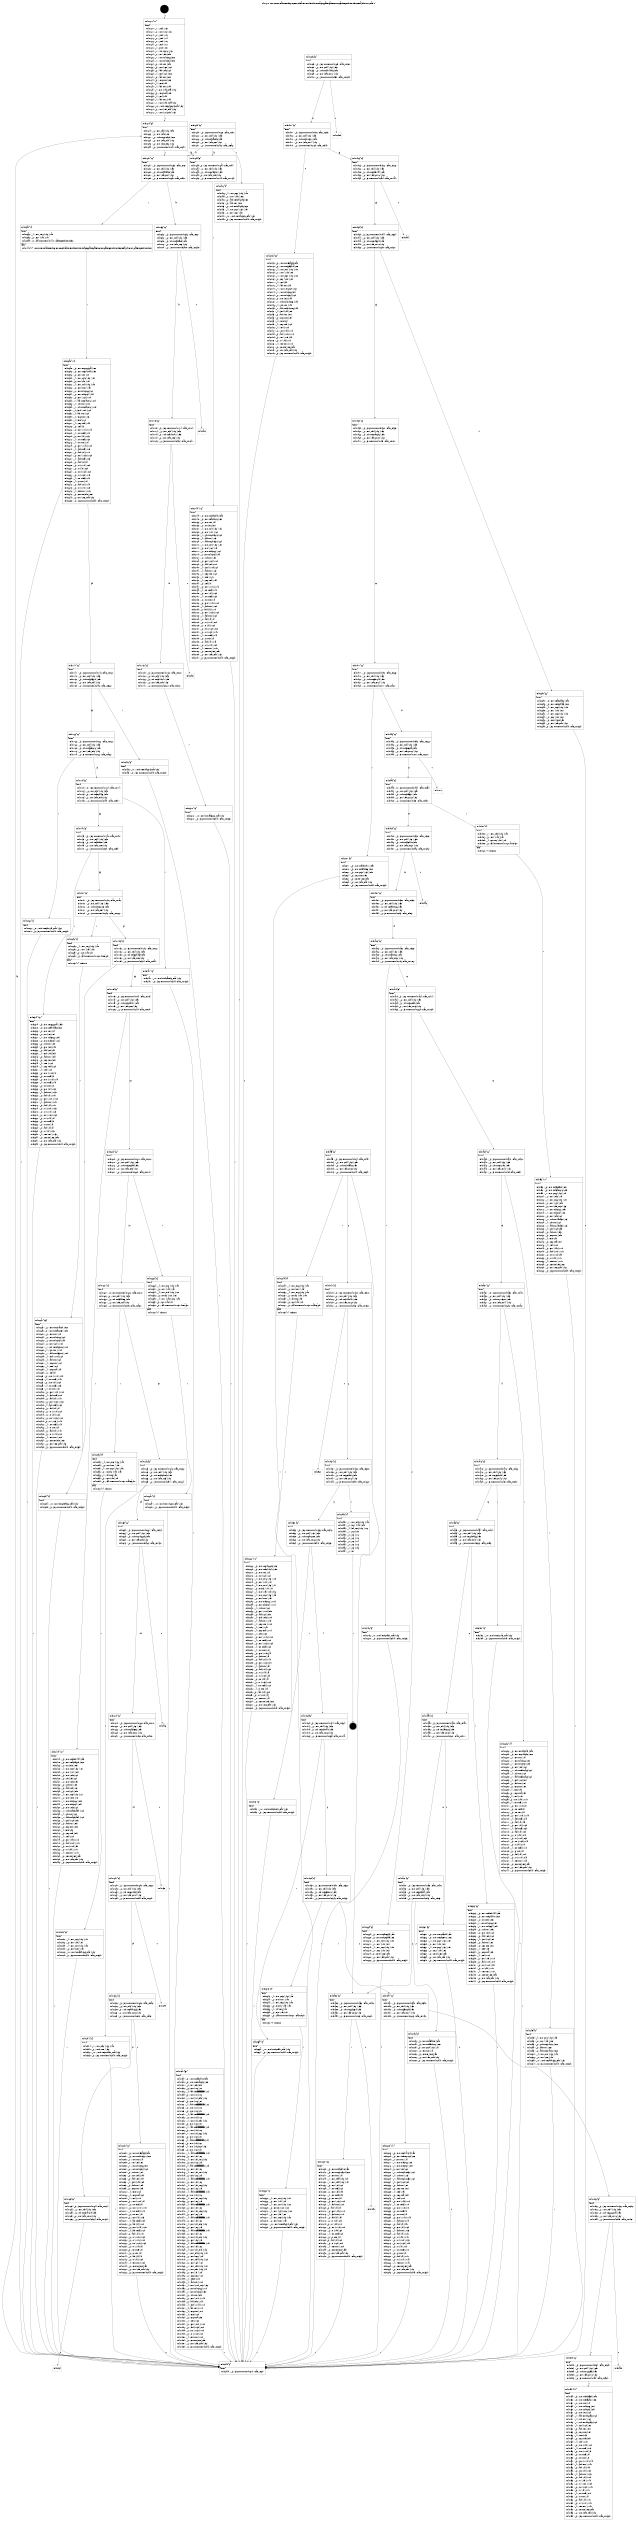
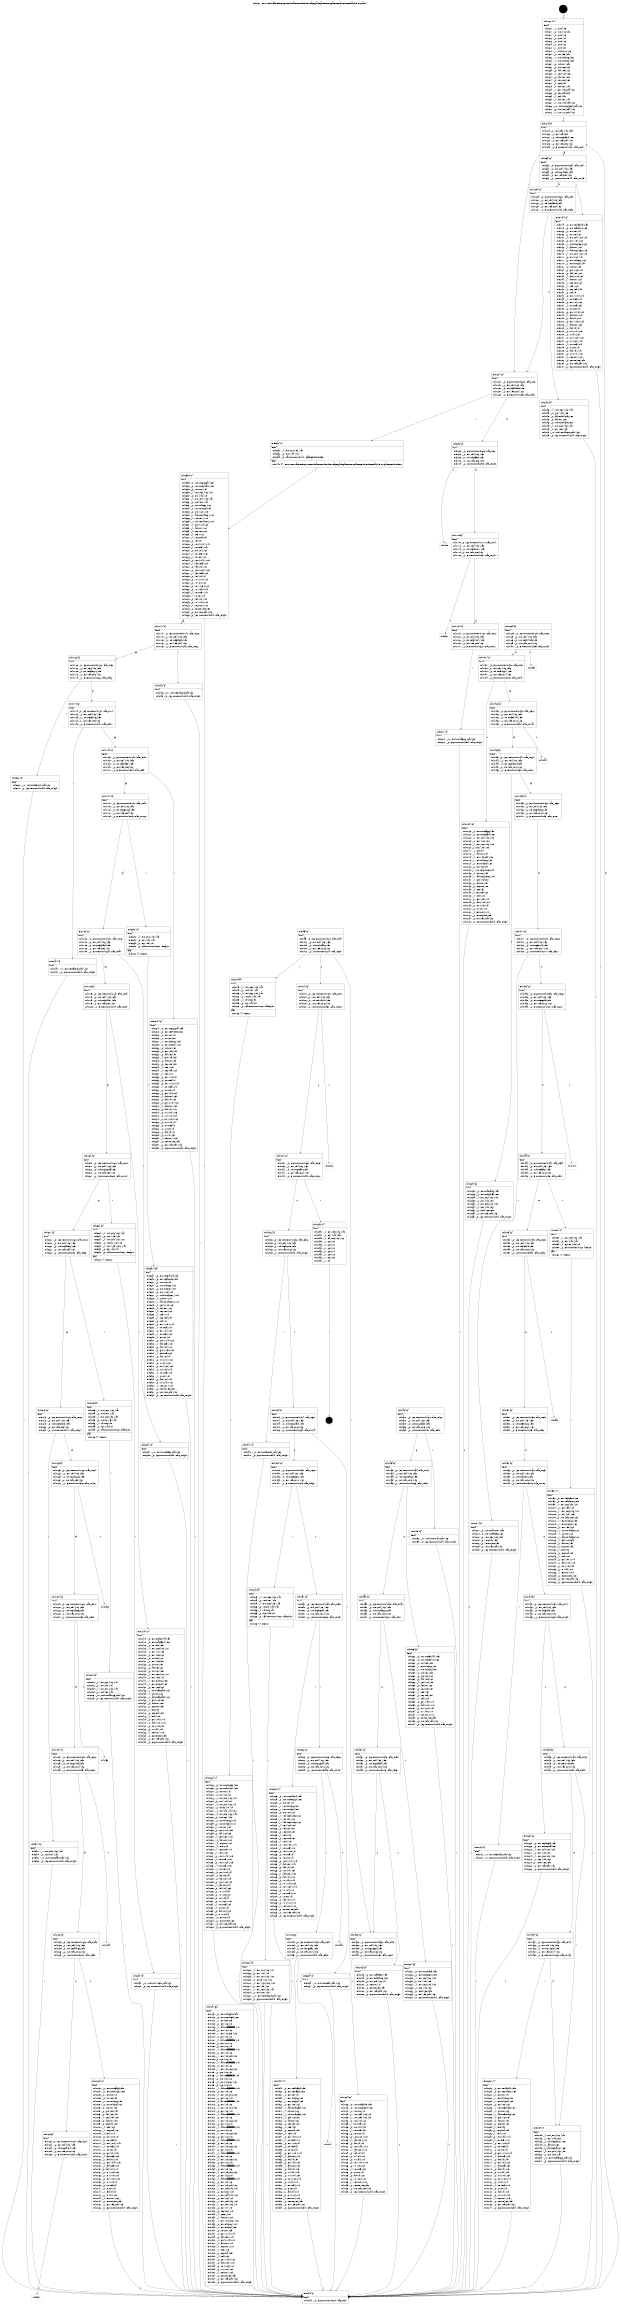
(213, 152) -> (558, 184)
(499, 1383) -> (553, 2041)
(369, 2112) -> (332, 2038)
none -> (314, 2251)
